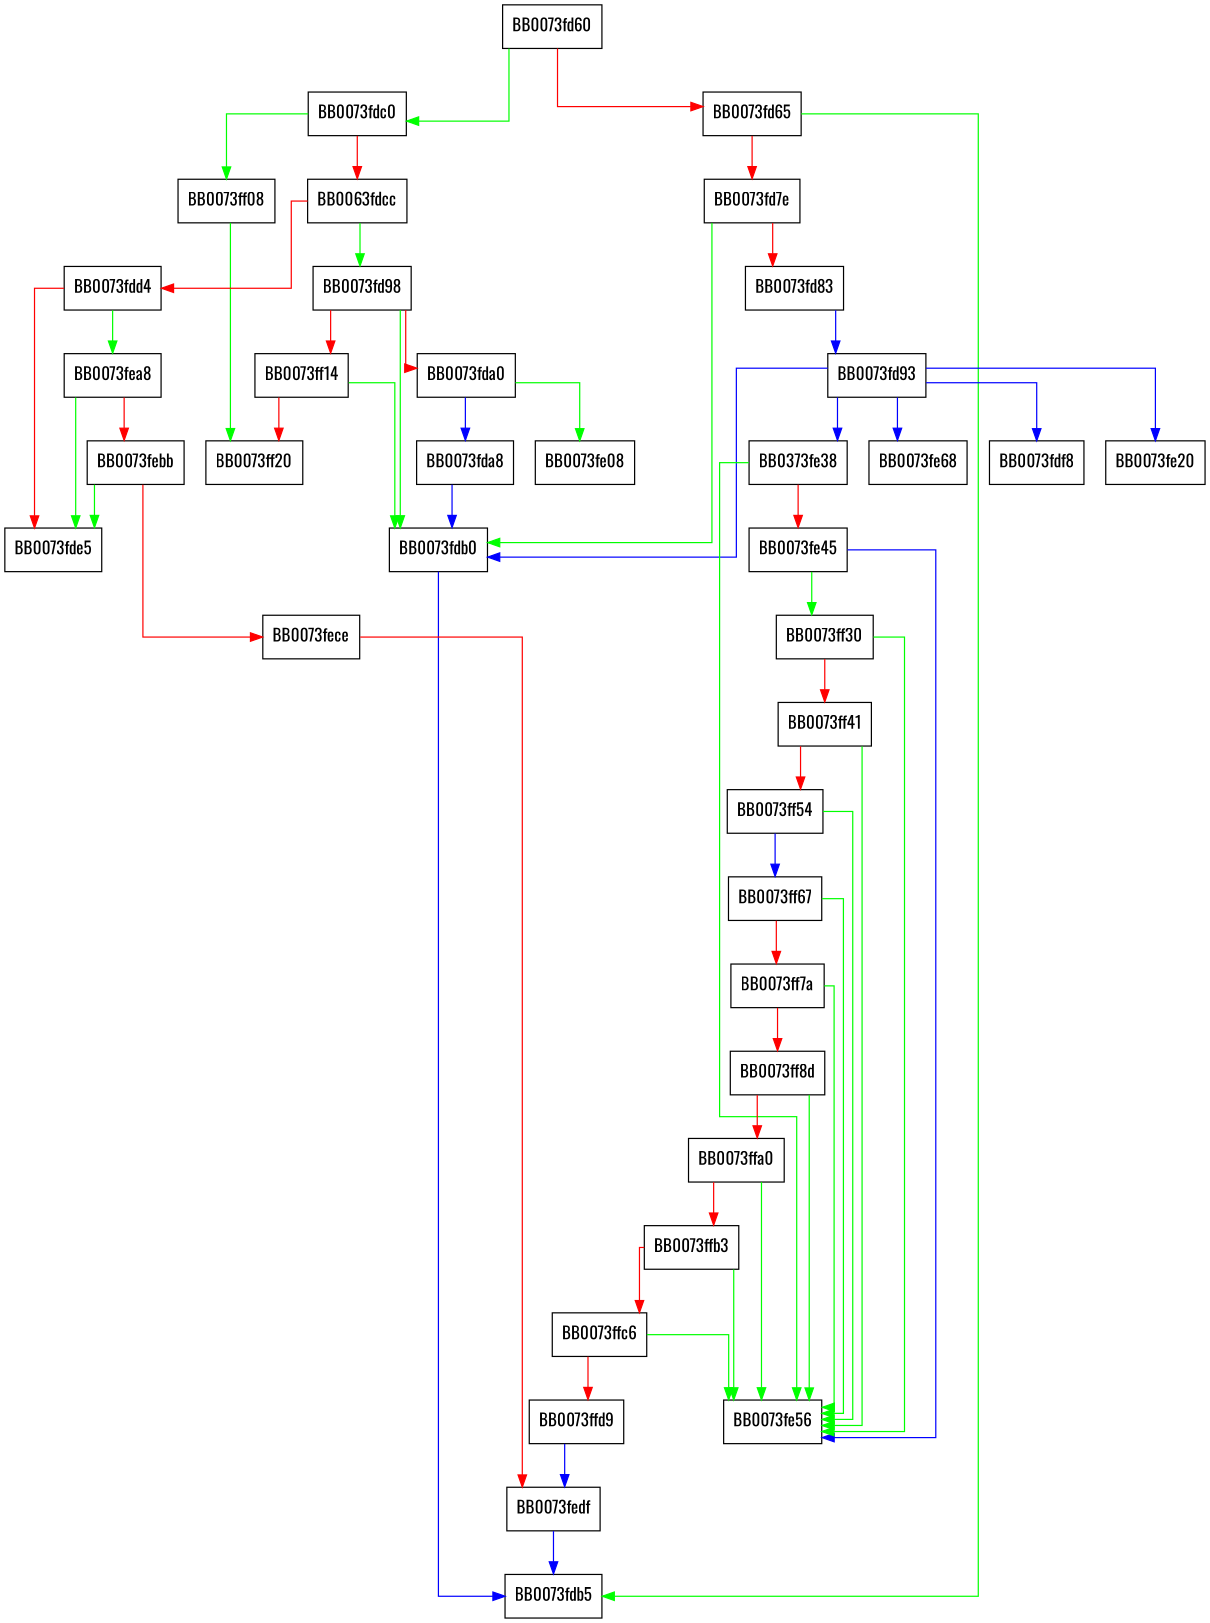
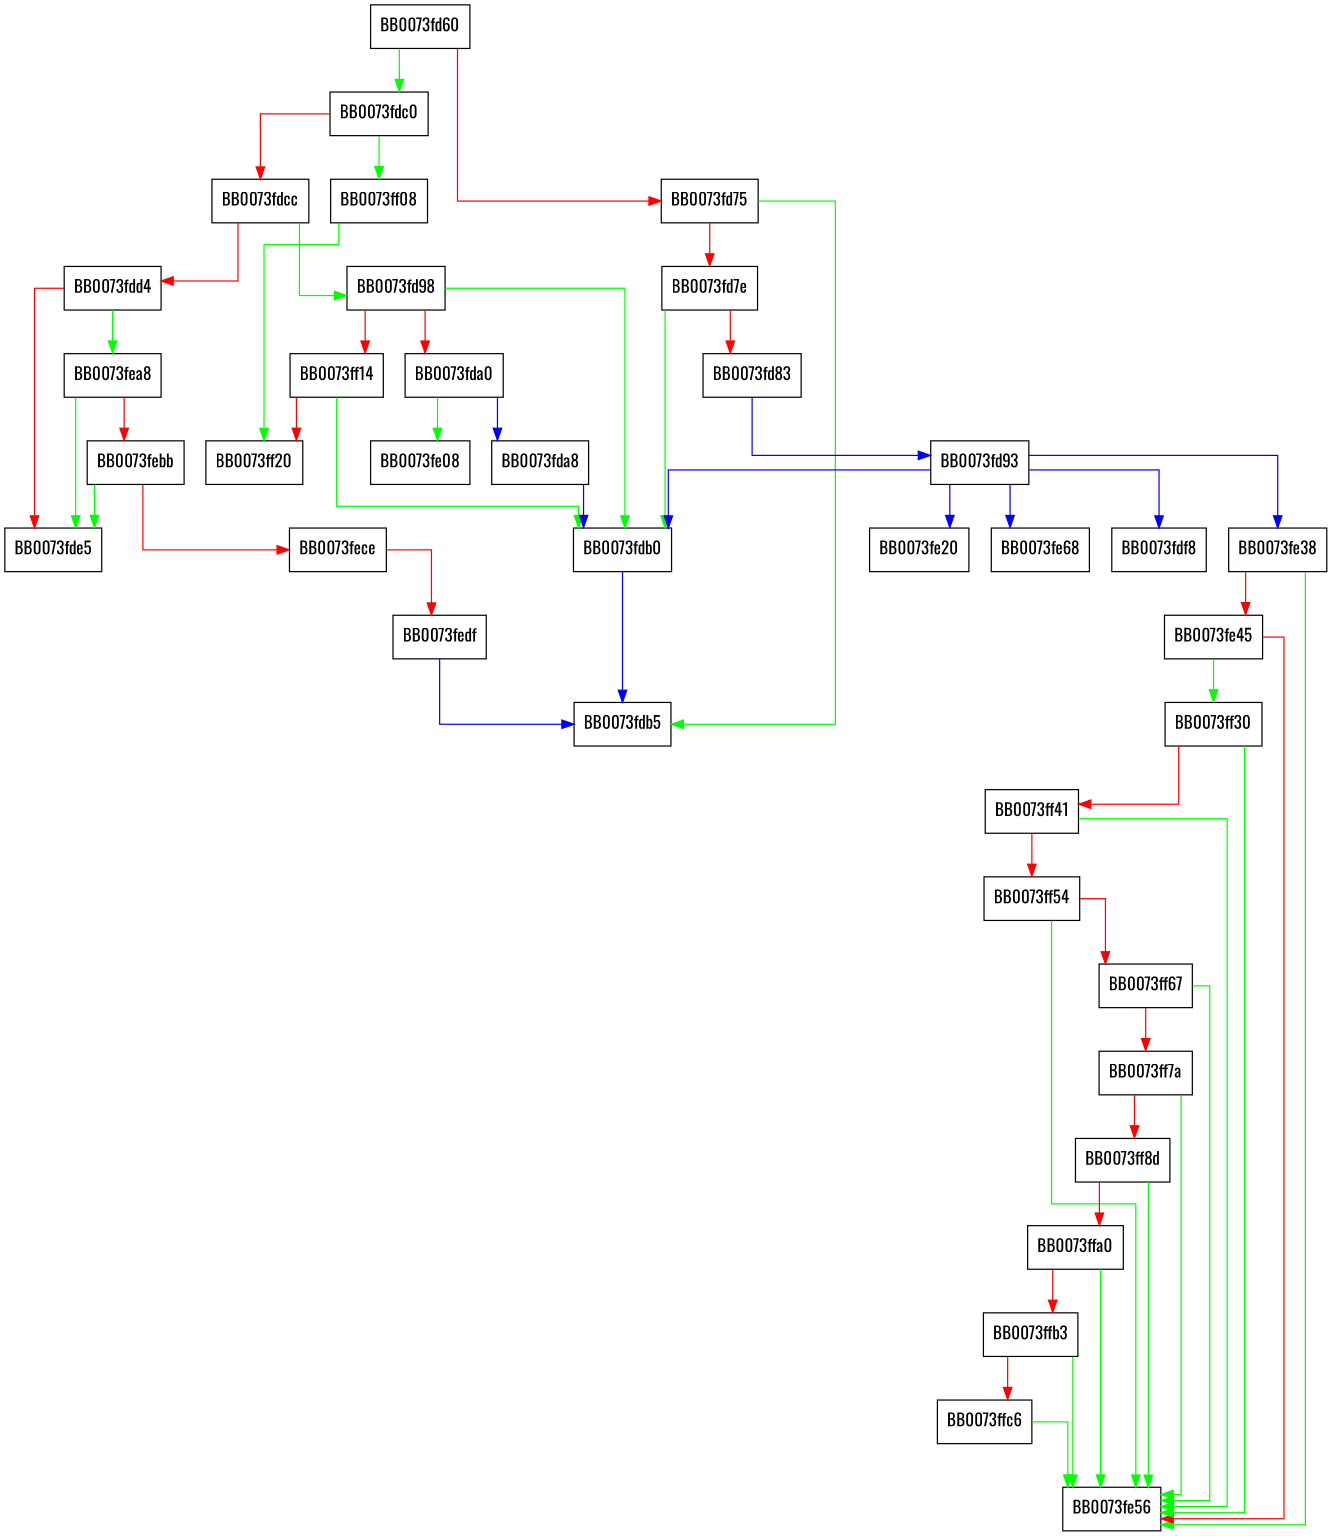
(752, 114) -> (710, 201)
(357, 201) -> (260, 201)
(798, 463) -> (1278, 550)
(775, 849) -> (1105, 912)
(936, 1000) -> (1284, 1123)
(576, 1422) -> none
